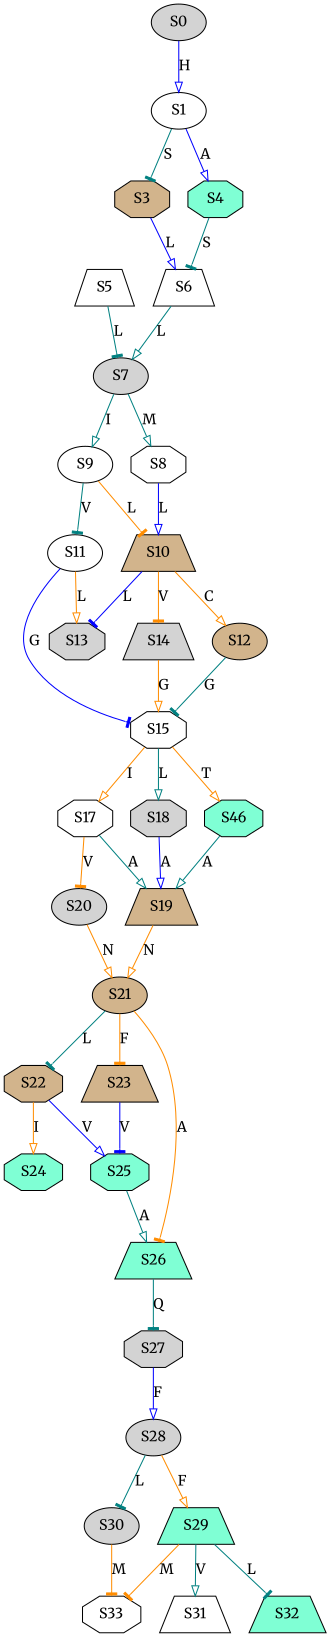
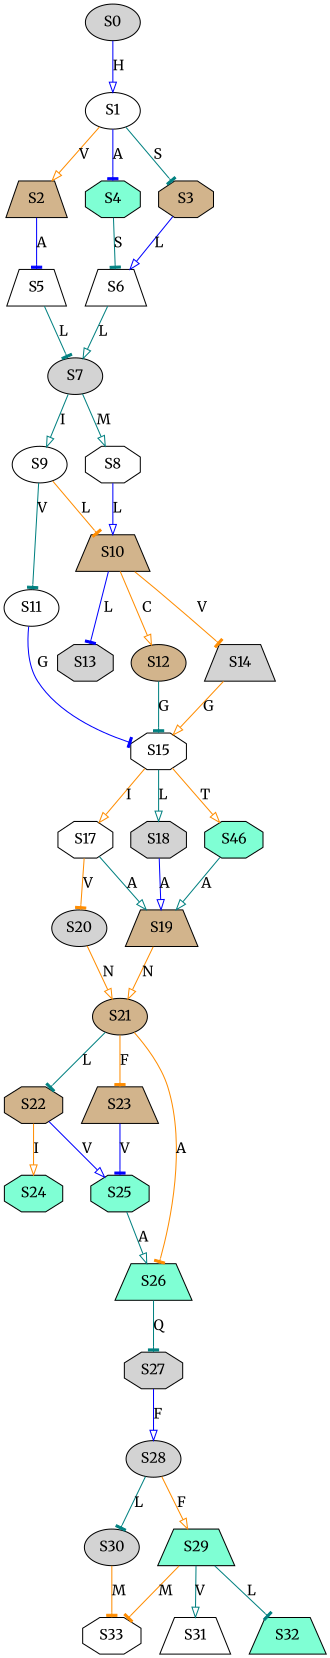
(195, 150) -> (113, 152)
none -> (37, 199)
(76, 592) -> none
